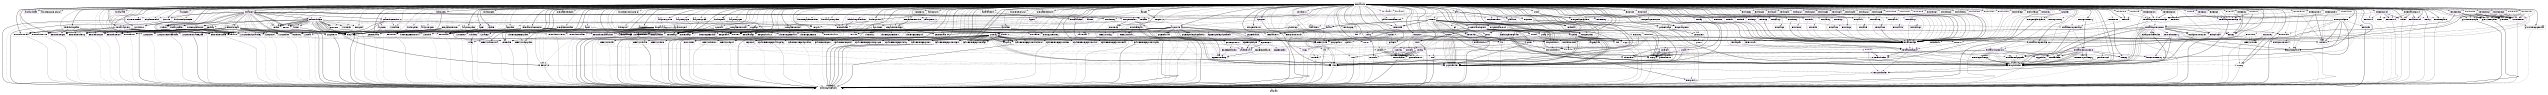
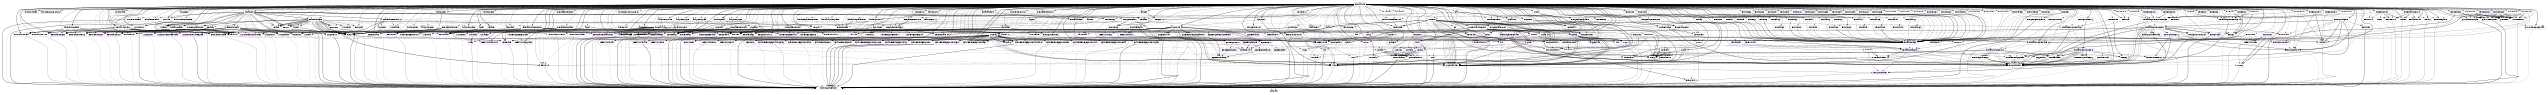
(1469, 21) -> (1469, 21)
